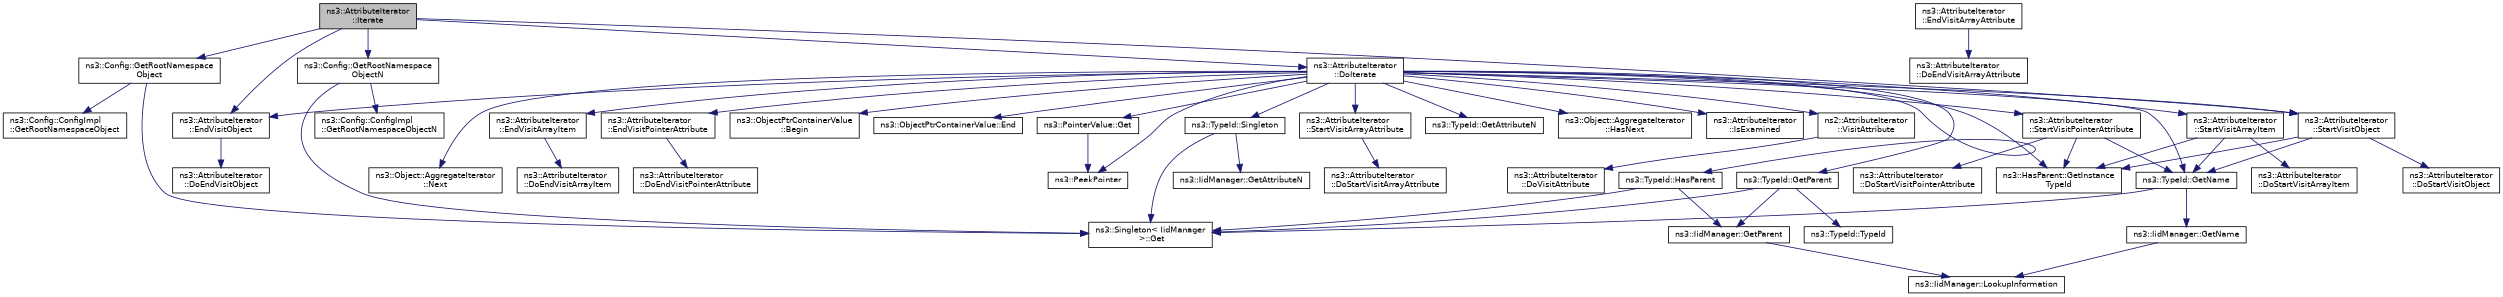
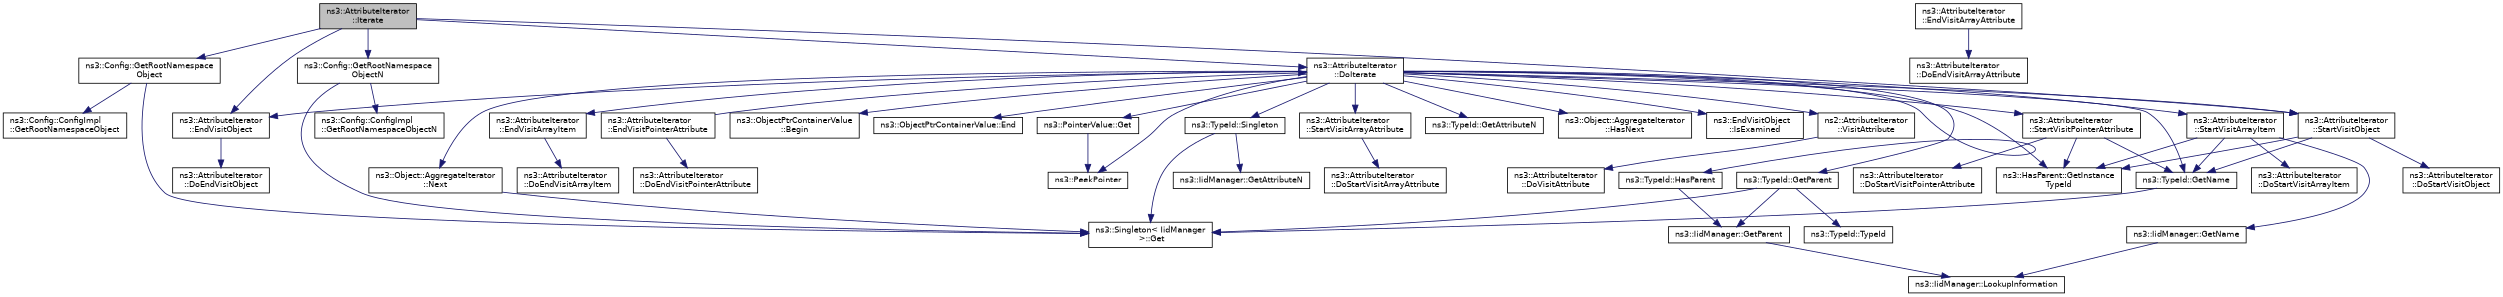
(1012, 86) -> (1006, 87)
(1755, 126) -> (1755, 126)
(2186, 204) -> (2365, 192)
(1430, 214) -> (791, 217)
